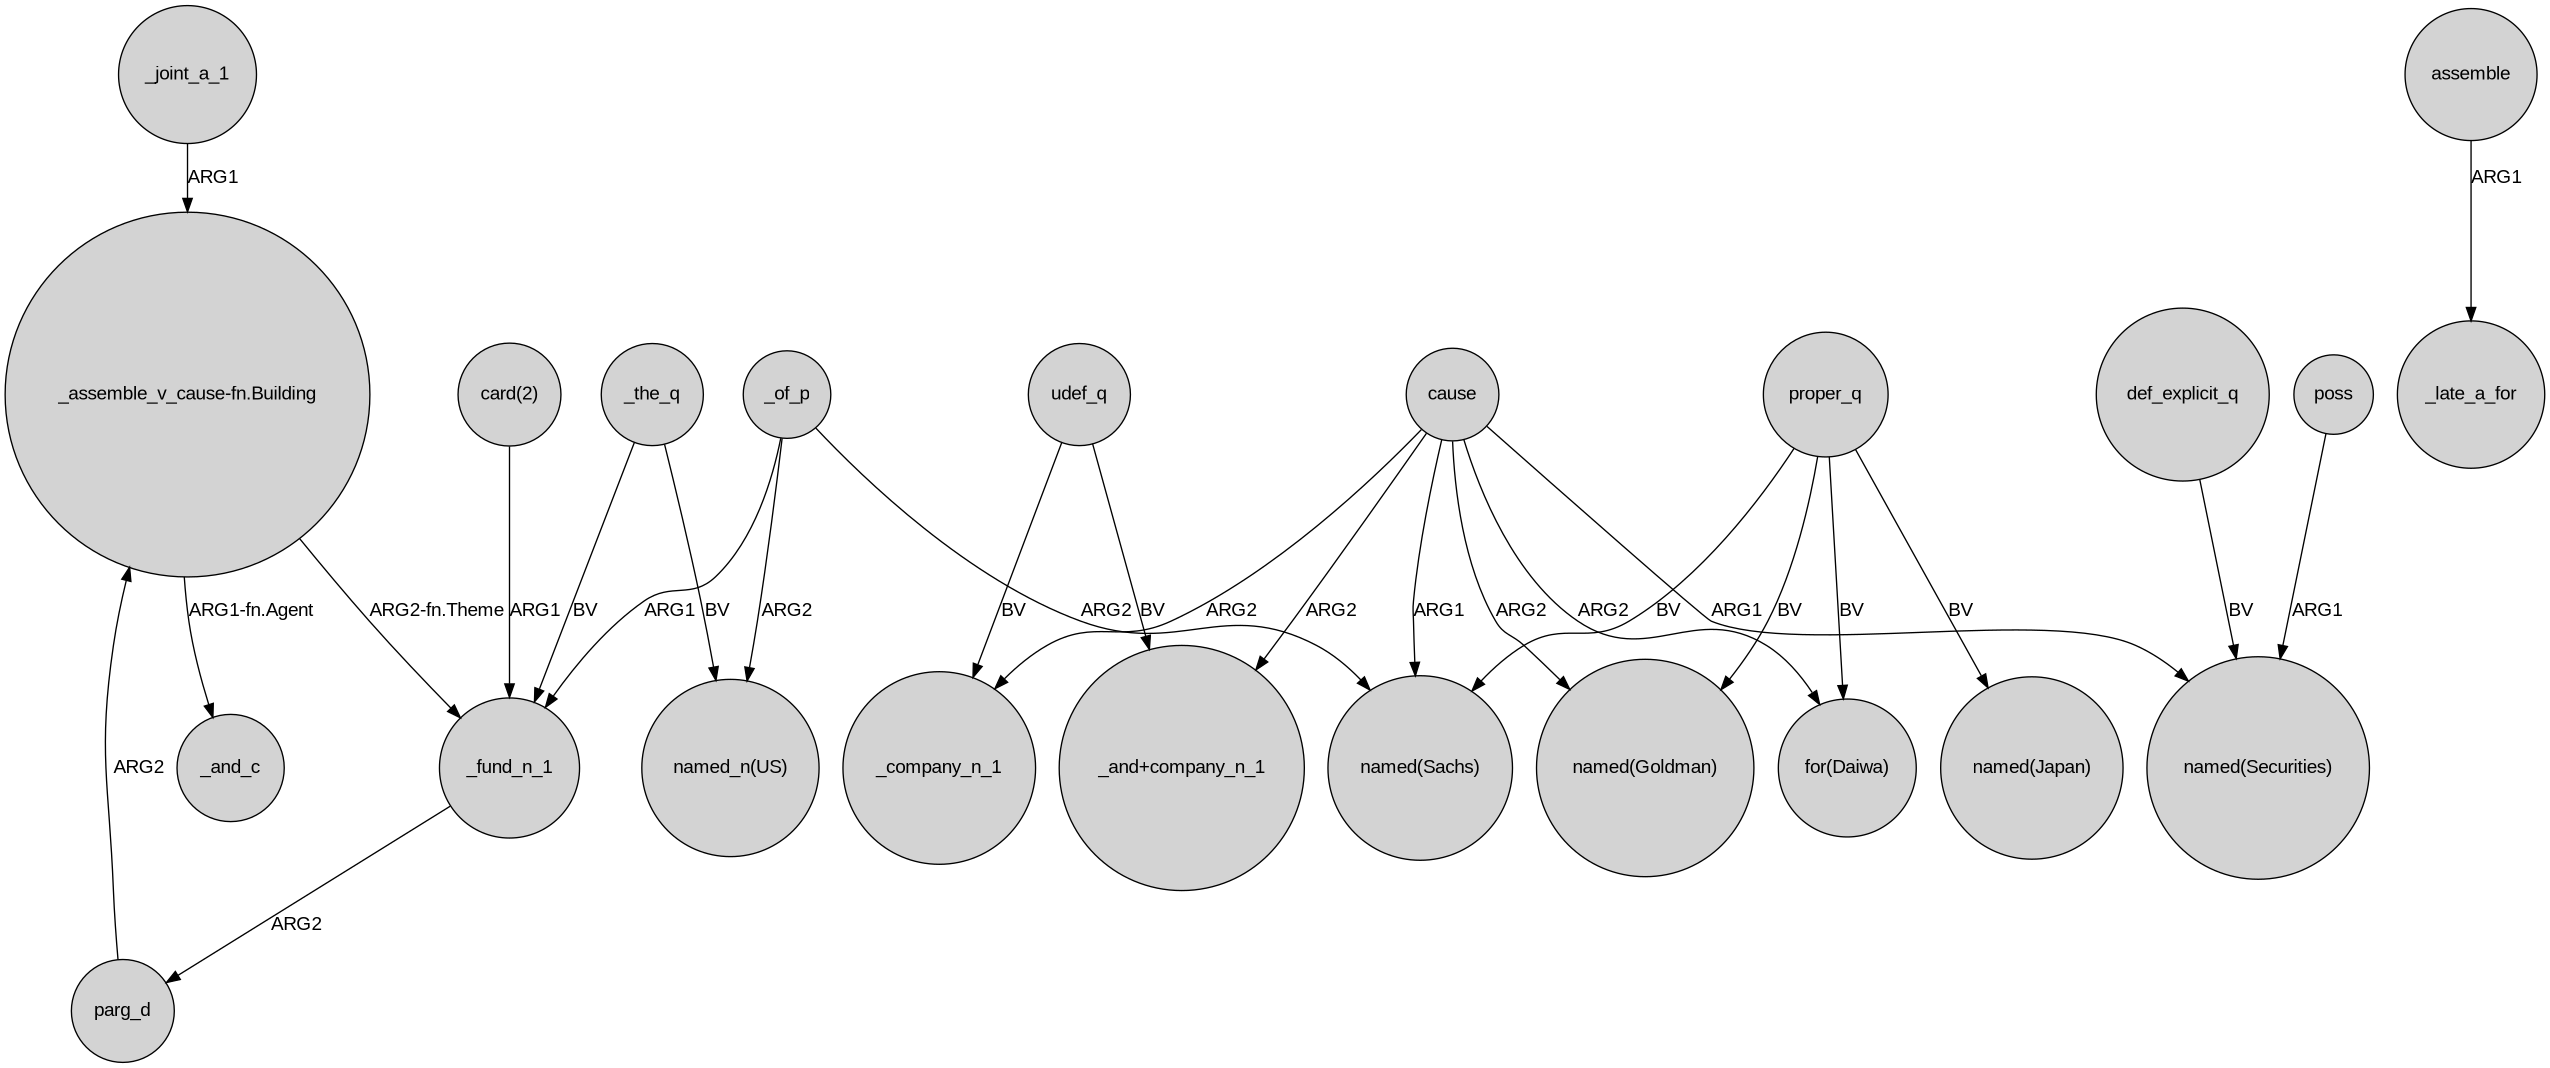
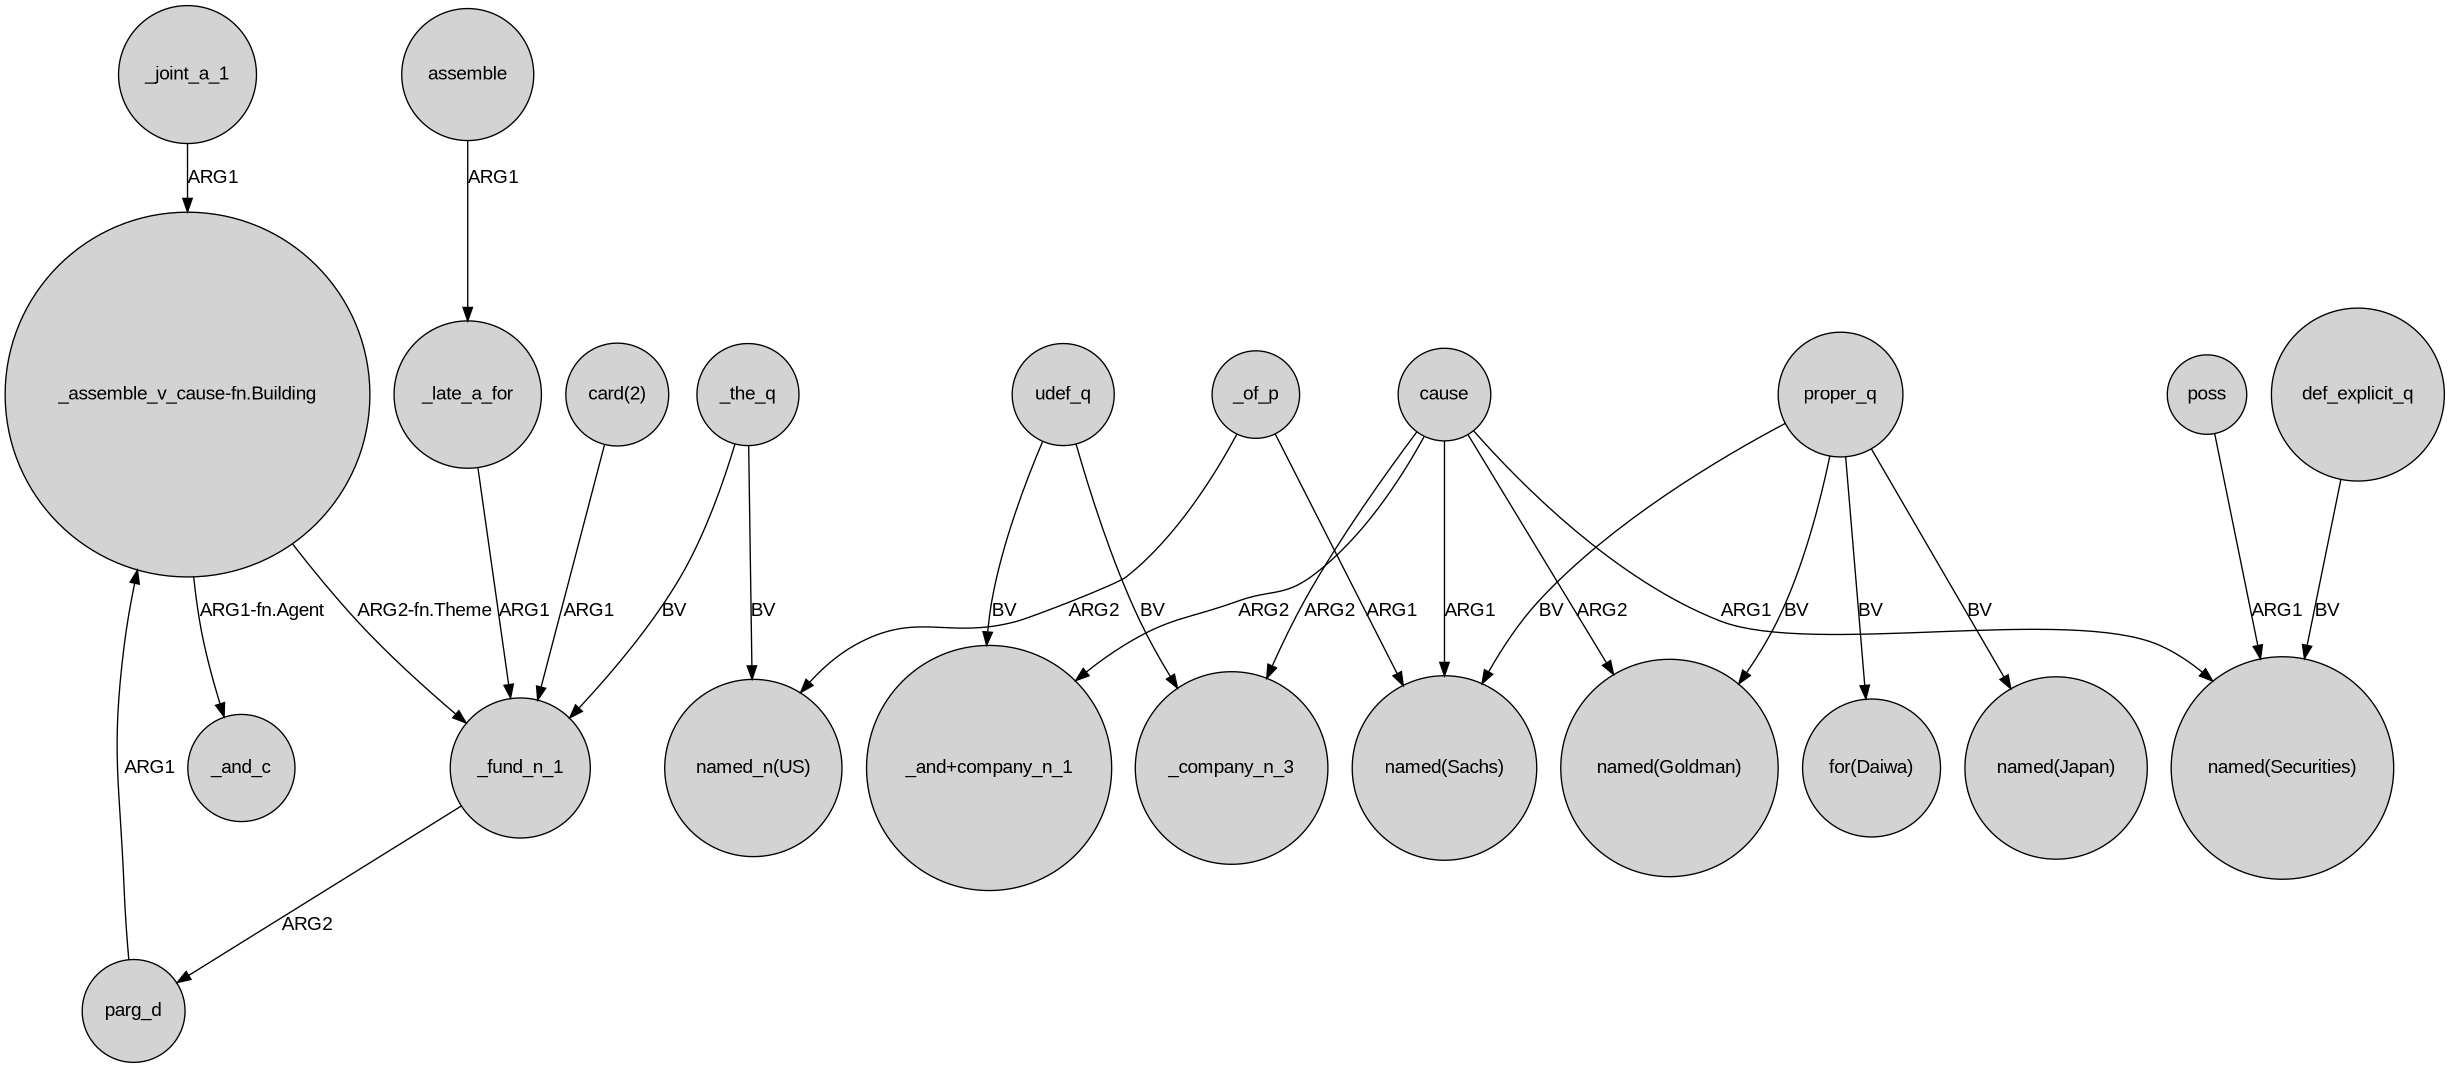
(683, 590) -> (493, 576)
(1106, 611) -> (1392, 611)
(1576, 620) -> none
(139, 768) -> (150, 768)
(939, 768) -> (1232, 768)
